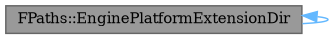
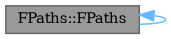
(154, 20) -> (73, 20)
